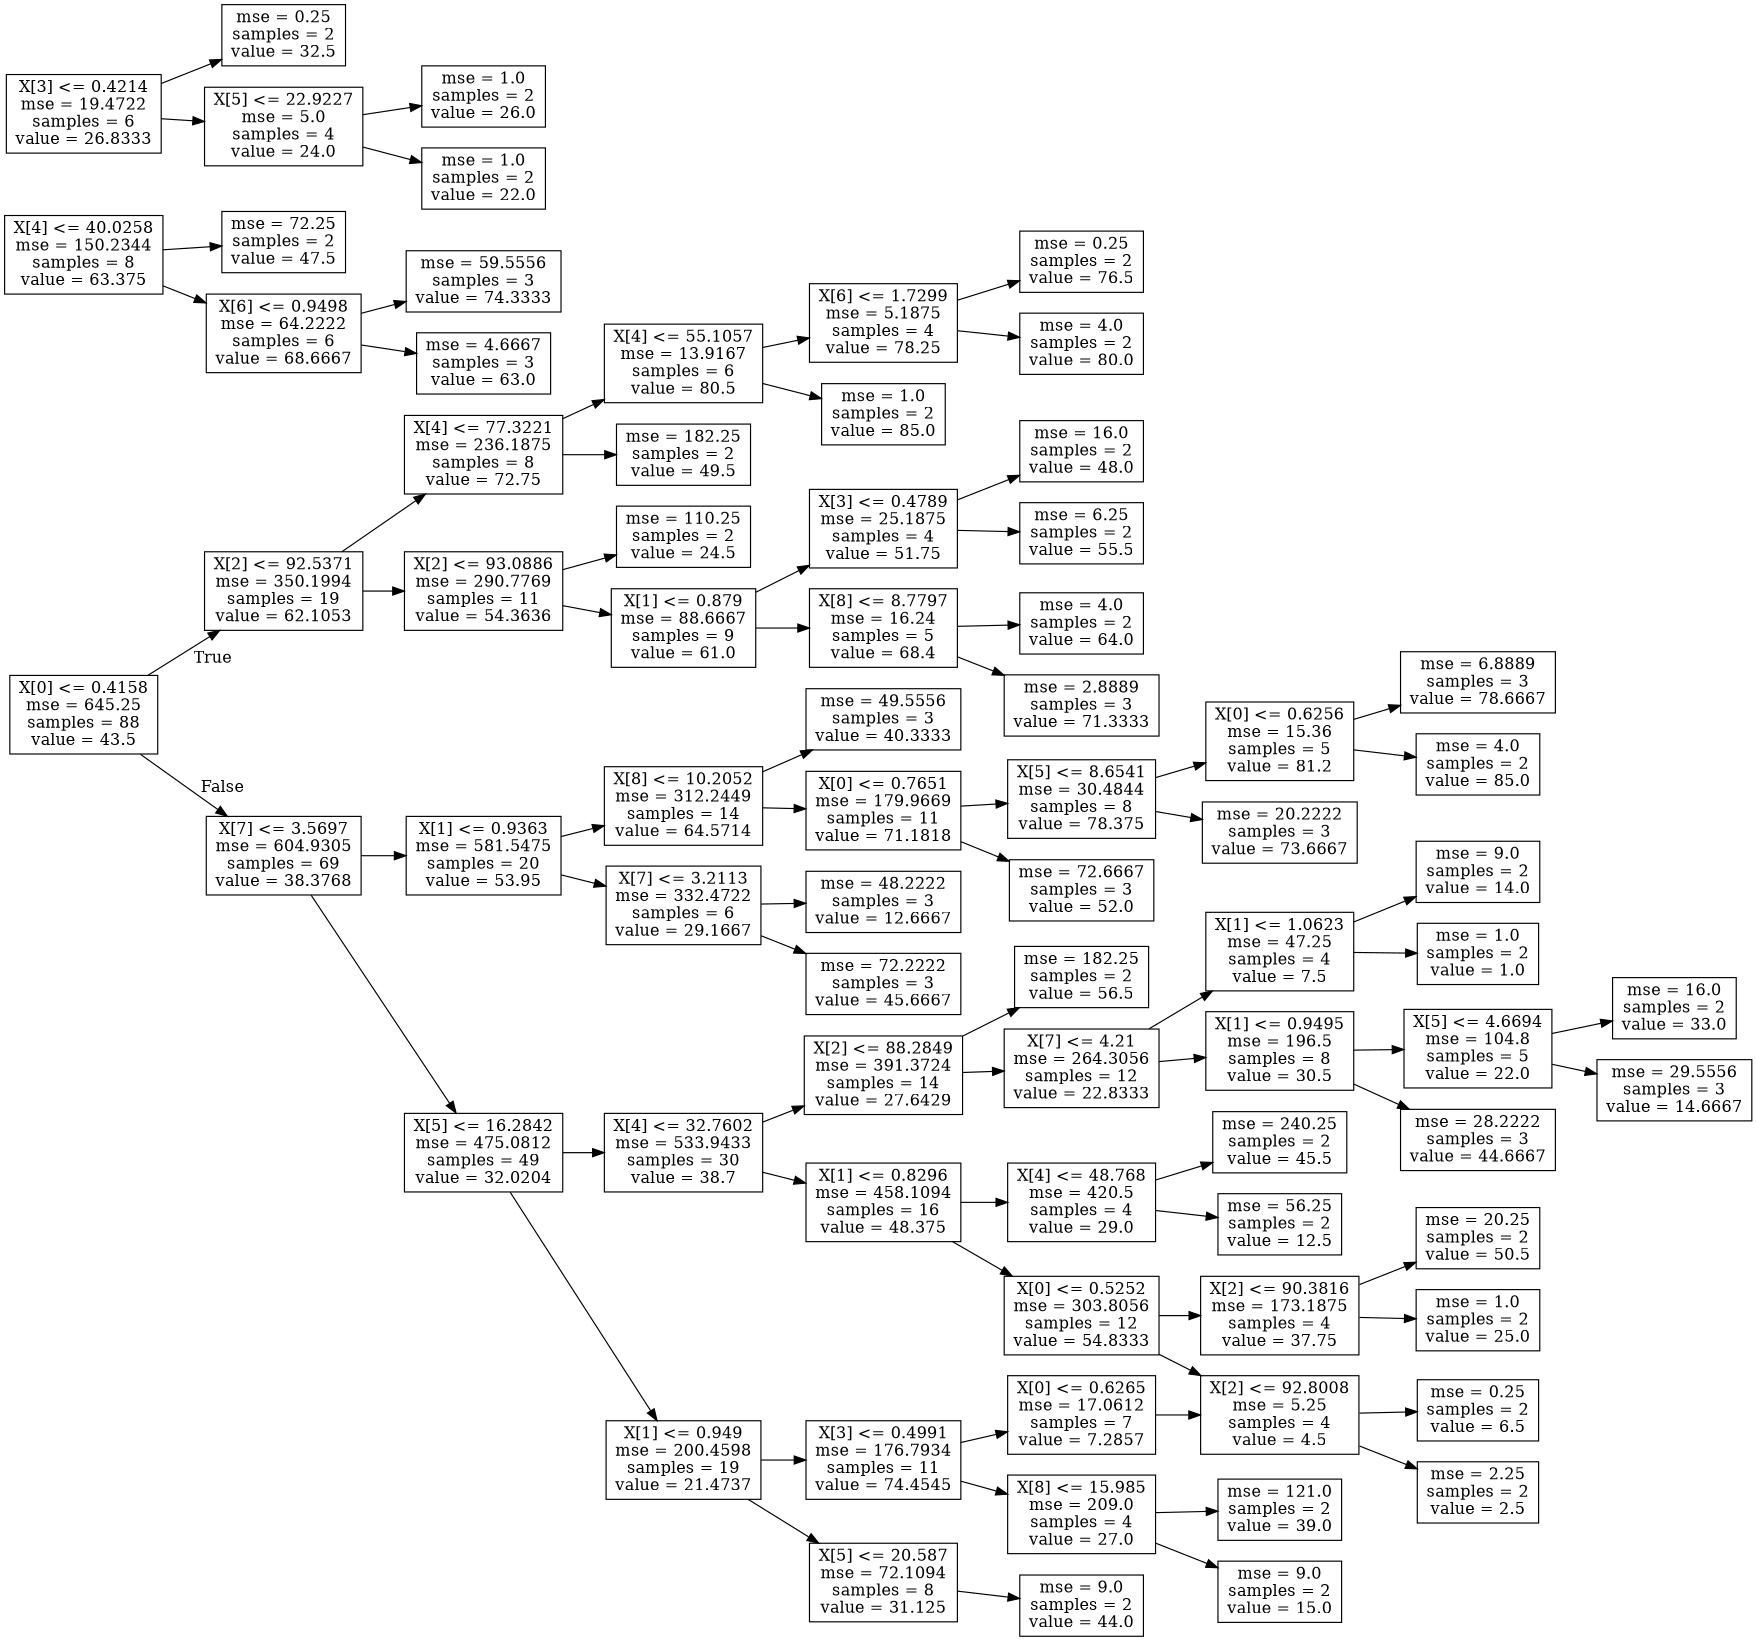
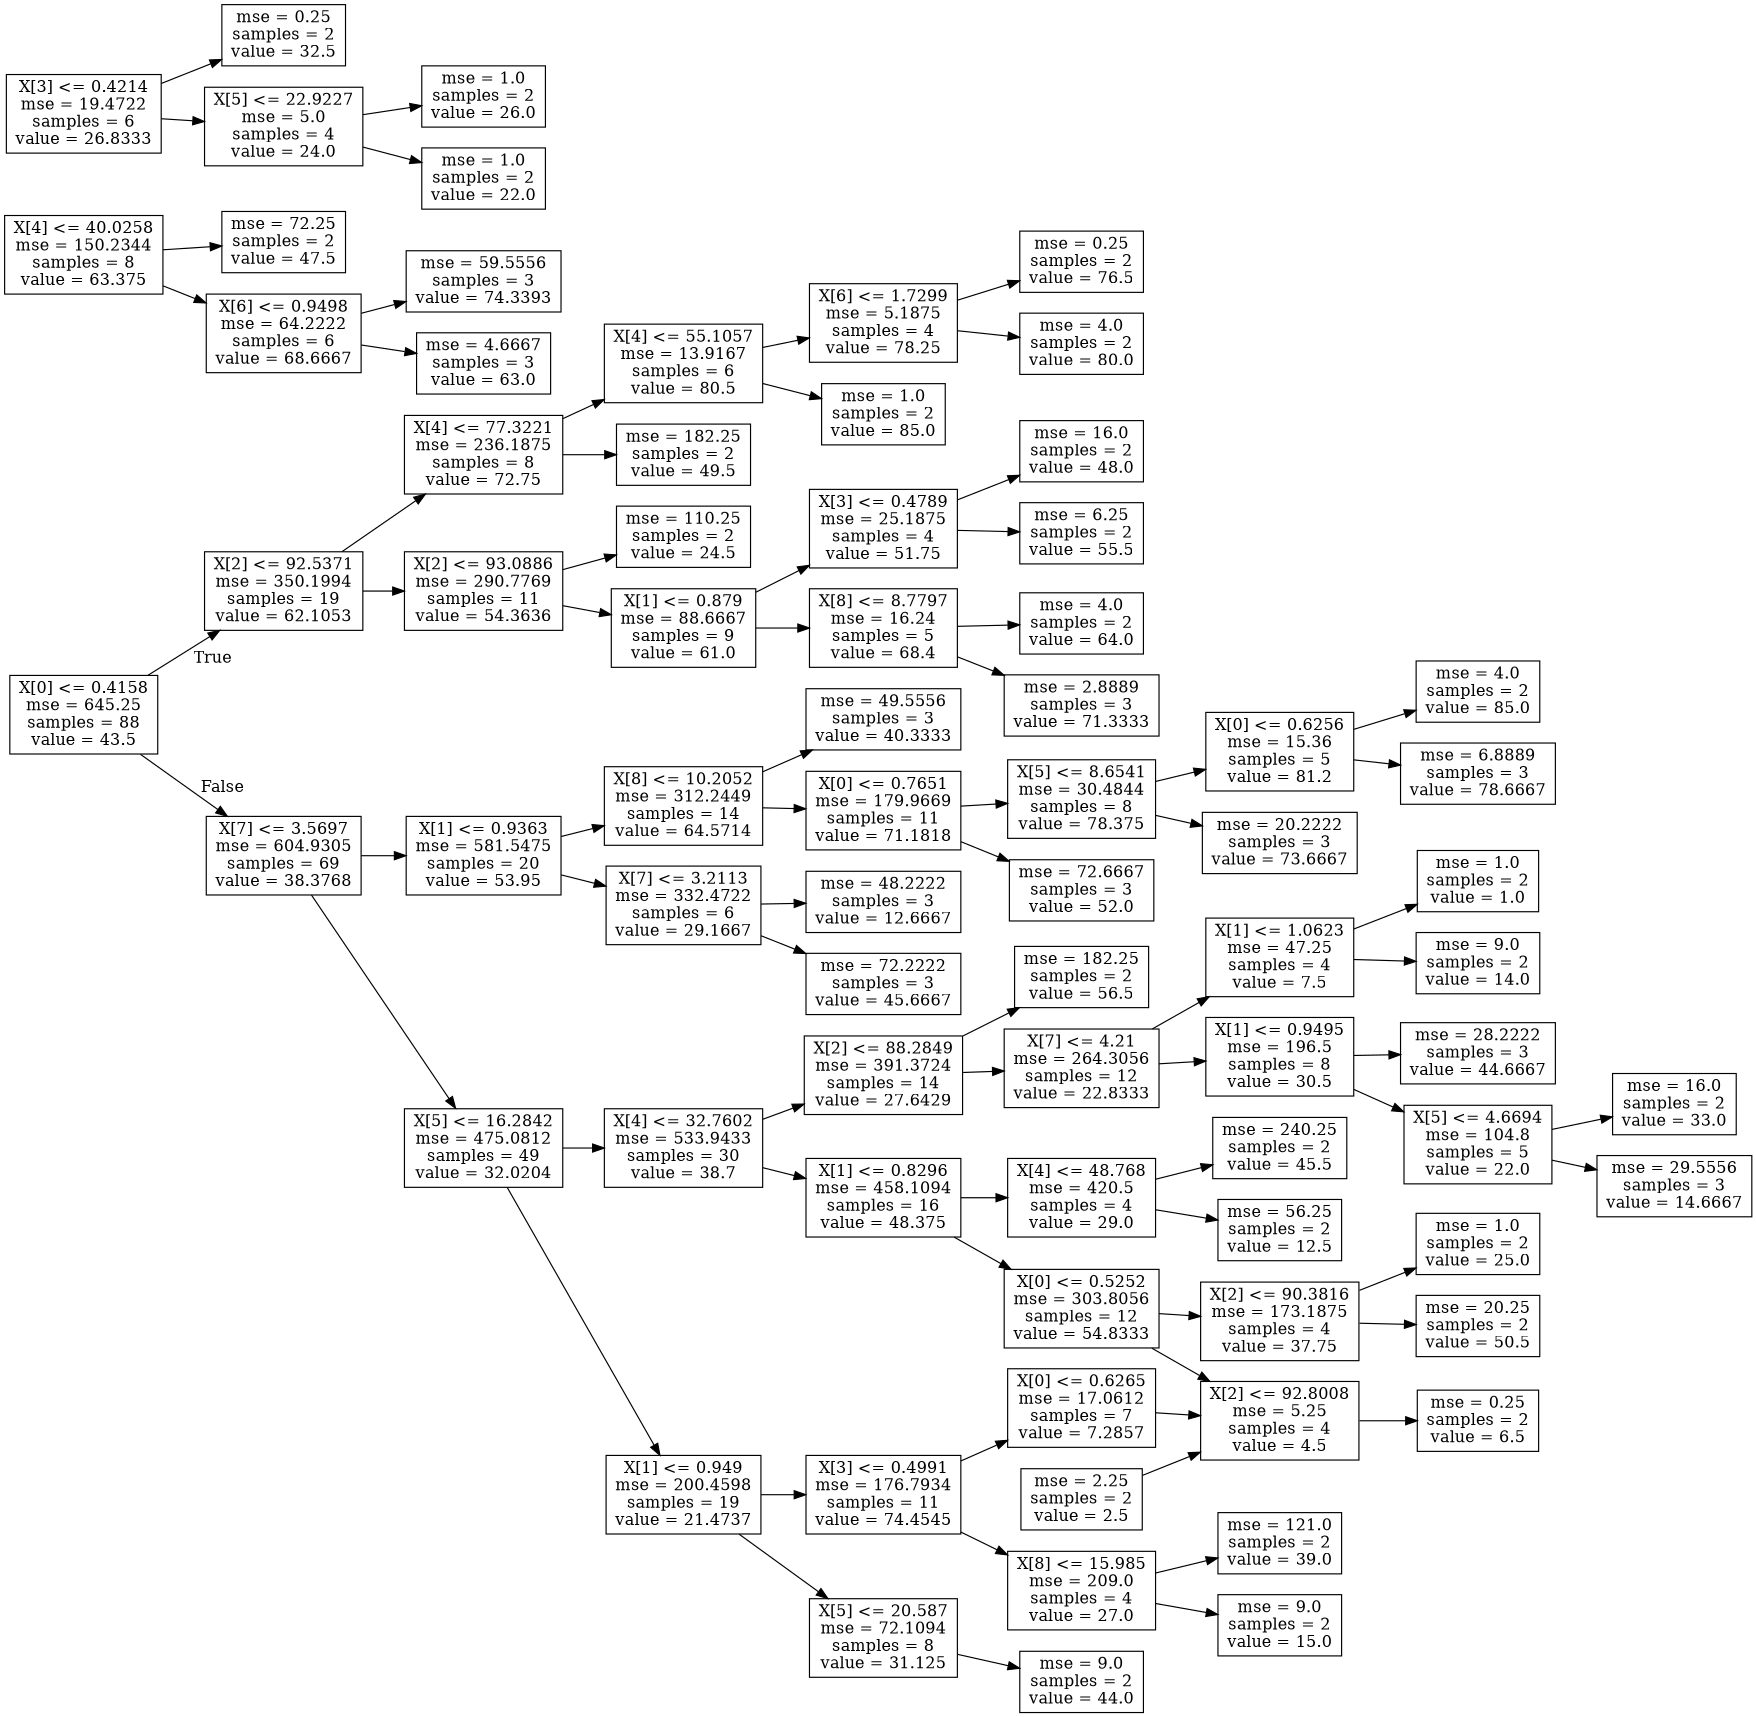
(484, 281) -> (484, 281)
(1383, 1455) -> (1166, 1466)
